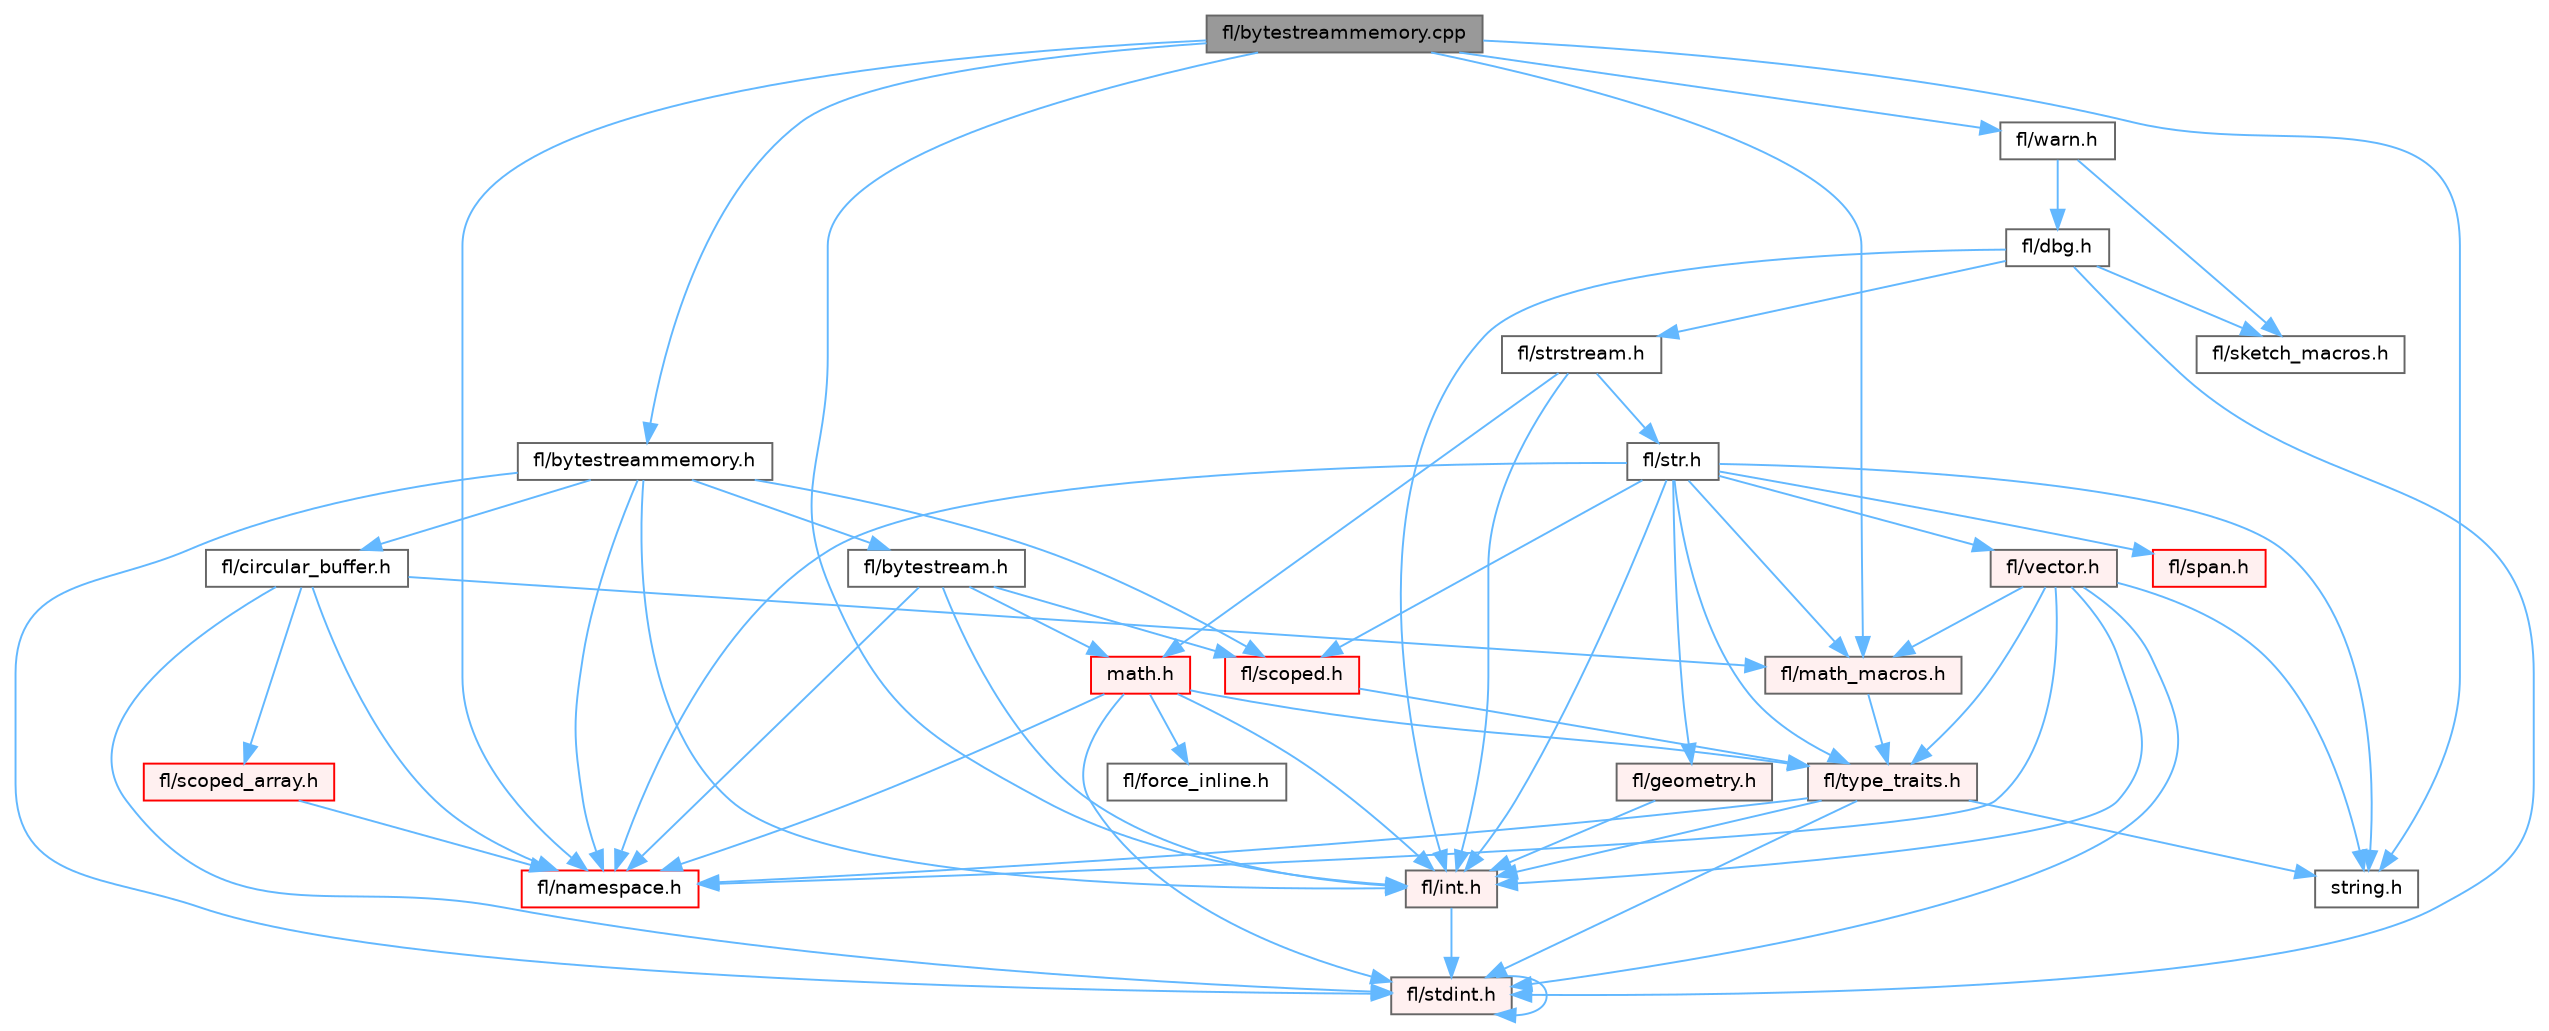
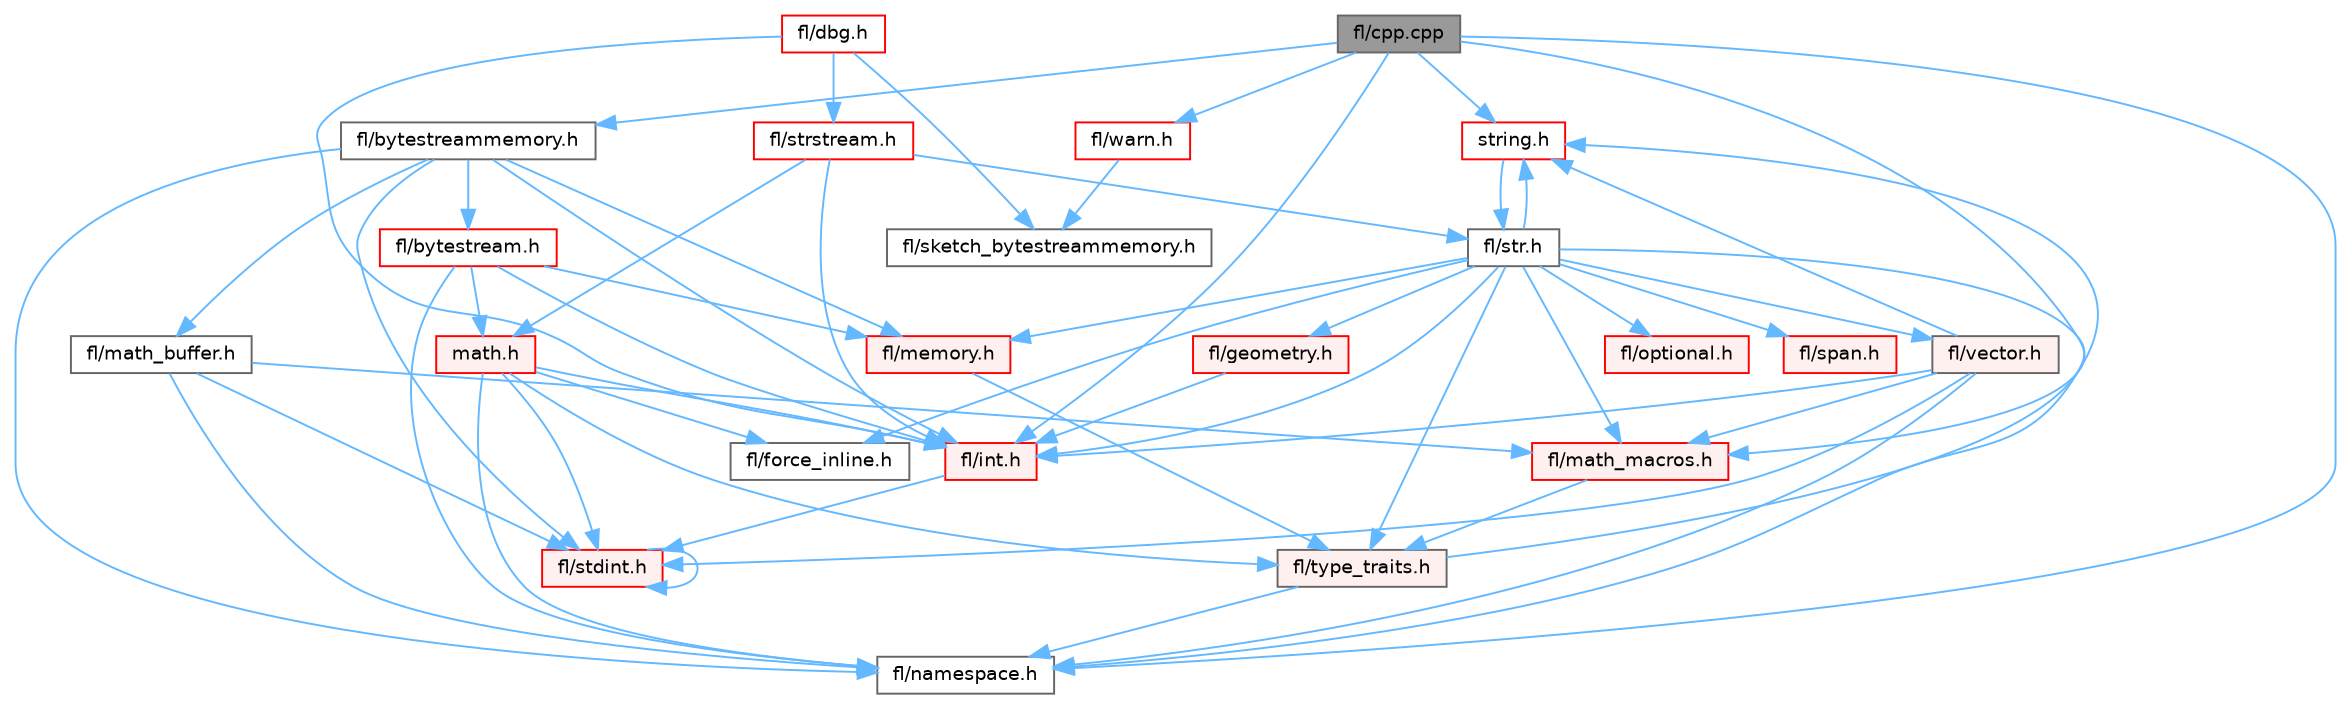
(1345, 34) -> (1399, 34)
(2058, 141) -> (1133, 141)
none -> (1501, 185)
(2058, 185) -> none
(2058, 248) -> (834, 34)
none -> (1172, 337)
(1582, 355) -> (834, 141)
none -> (1677, 355)
(2301, 355) -> (1049, 248)
(307, 568) -> (161, 355)
(937, 568) -> (468, 248)
(1292, 675) -> (938, 355)
(1863, 675) -> (1630, 461)
(1994, 675) -> none
(239, 782) -> none
(1694, 782) -> (1271, 355)
(1715, 825) -> none
(1681, 885) -> none
(610, 889) -> (966, 675)
(1451, 889) -> (991, 461)
(2367, 889) -> (1514, 141)
(2441, 905) -> none
(1451, 996) -> (602, 568)
